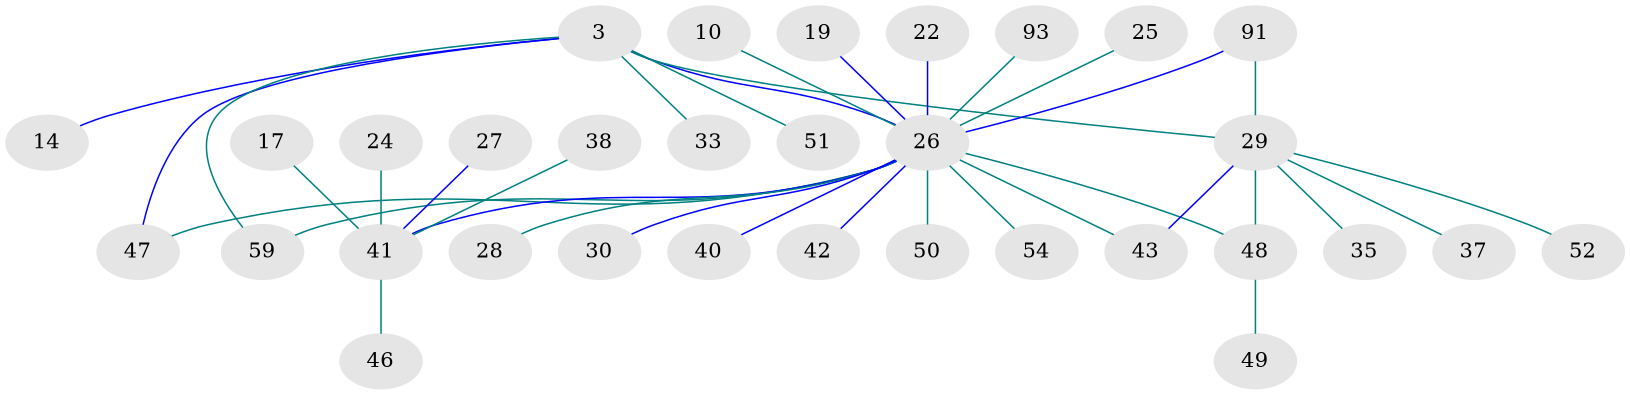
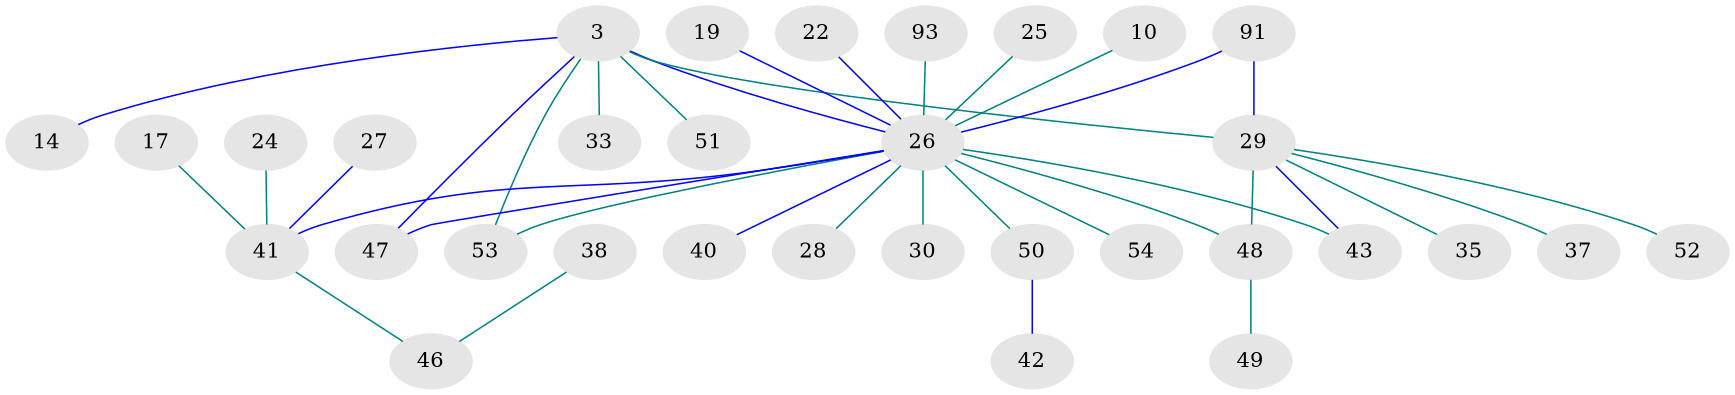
(1255, 88) -> (1254, 88)
(506, 190) -> (513, 307)
(873, 197) -> (1032, 307)
(370, 202) -> (621, 193)
(703, 210) -> (923, 197)
(263, 252) -> (486, 252)
